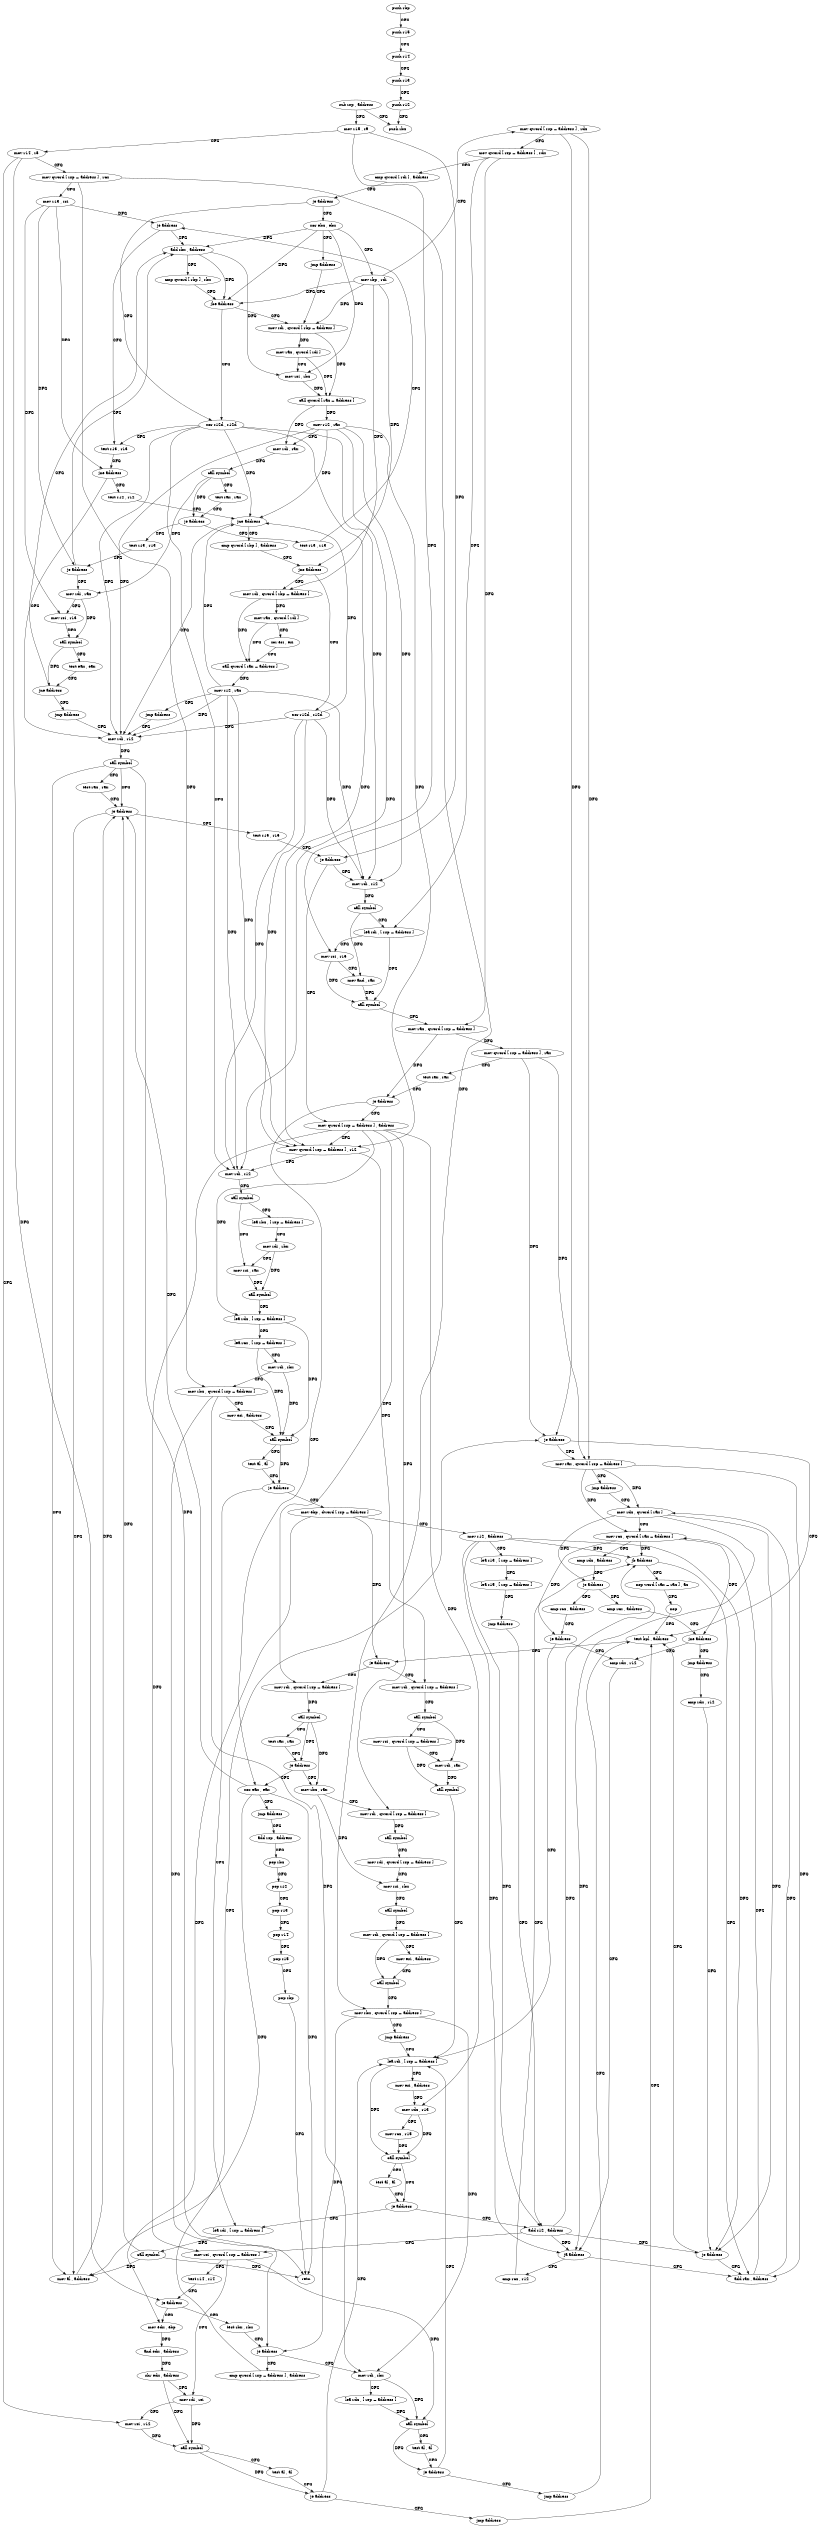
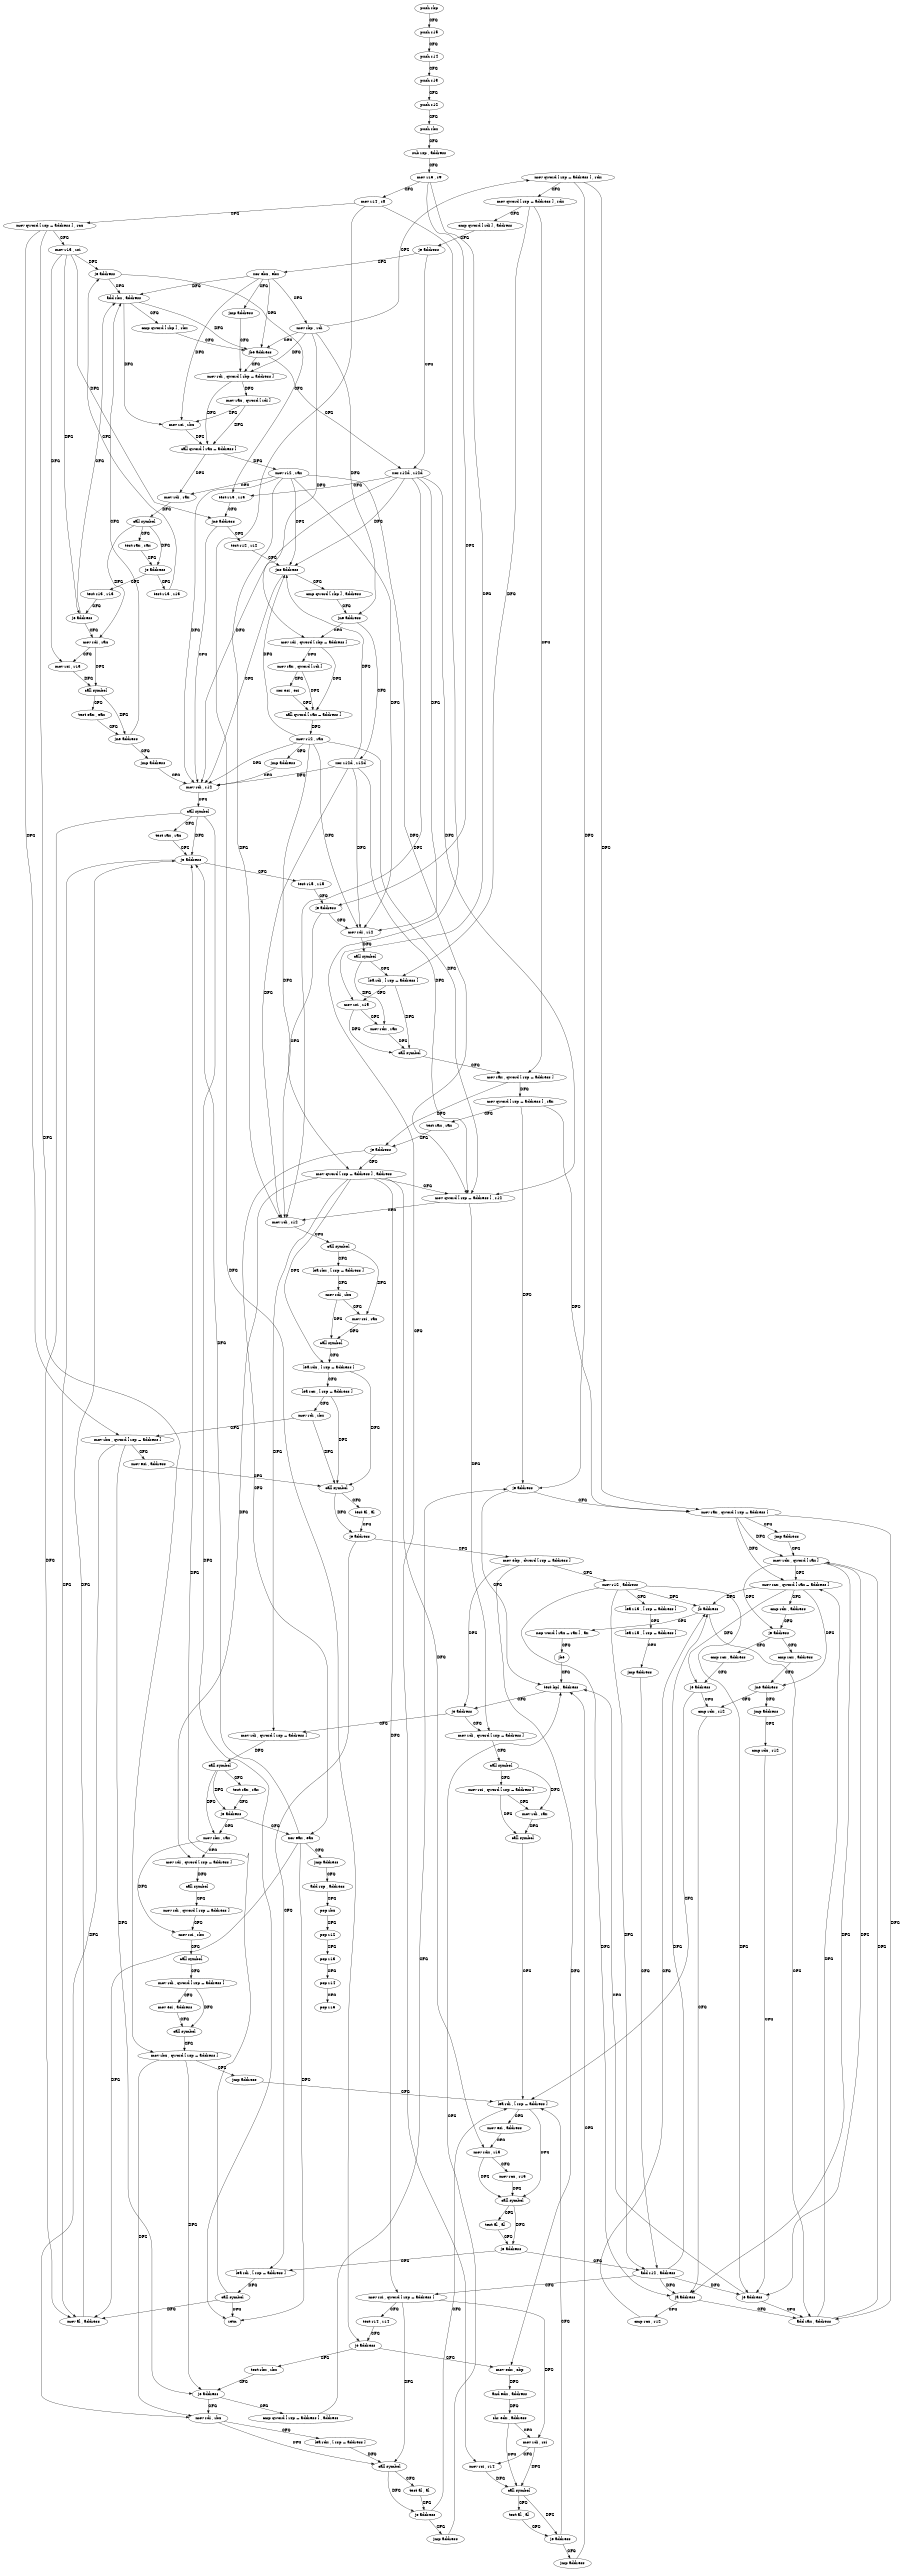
(376, 117) -> (429, 140)
(361, 981) -> (384, 1029)
(674, 1609) -> (562, 1658)
(286, 1998) -> none
(138, 2424) -> (482, 2467)
